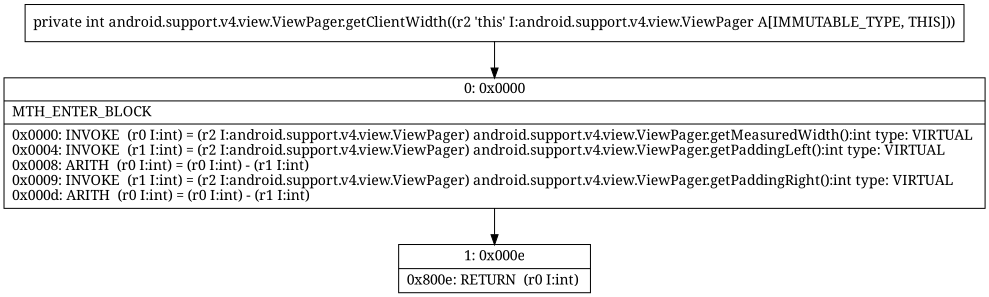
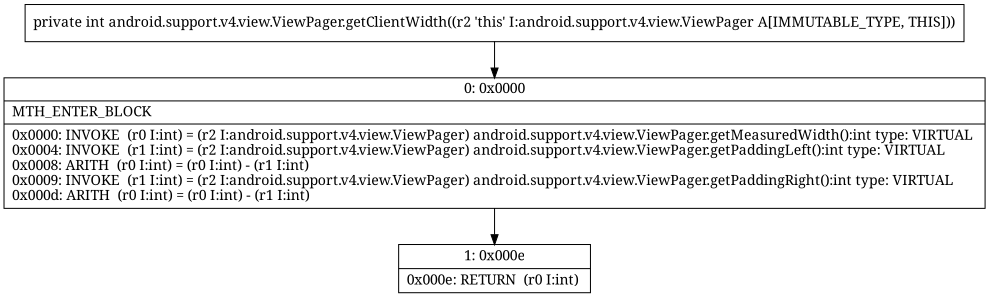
(495, 280) -> (495, 280)
